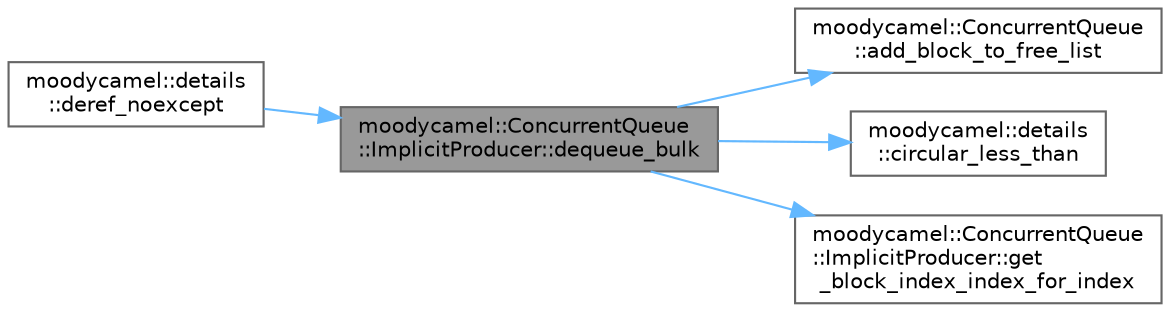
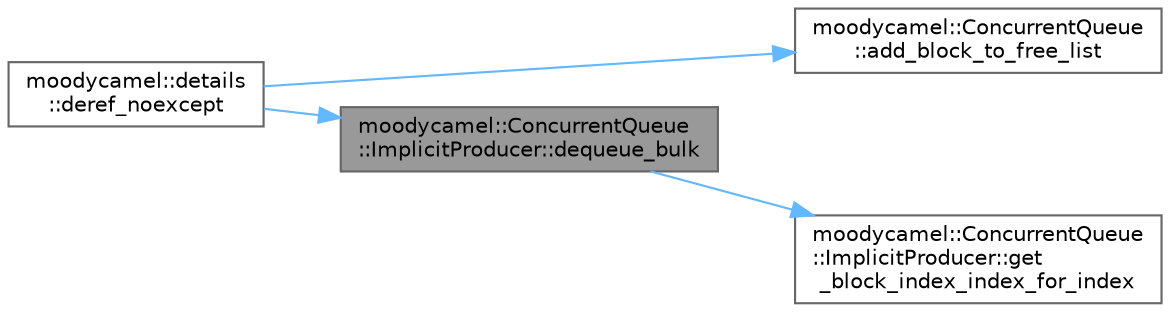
(743, 92) -> (518, 70)
(978, 144) -> none
